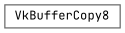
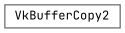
(63, 16) -> (63, 16)
